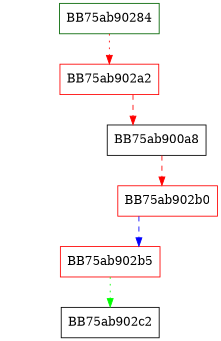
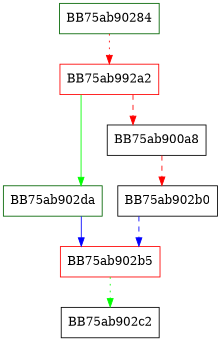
(109, 79) -> (109, 79)
none -> (53, 201)
(168, 201) -> (168, 201)
